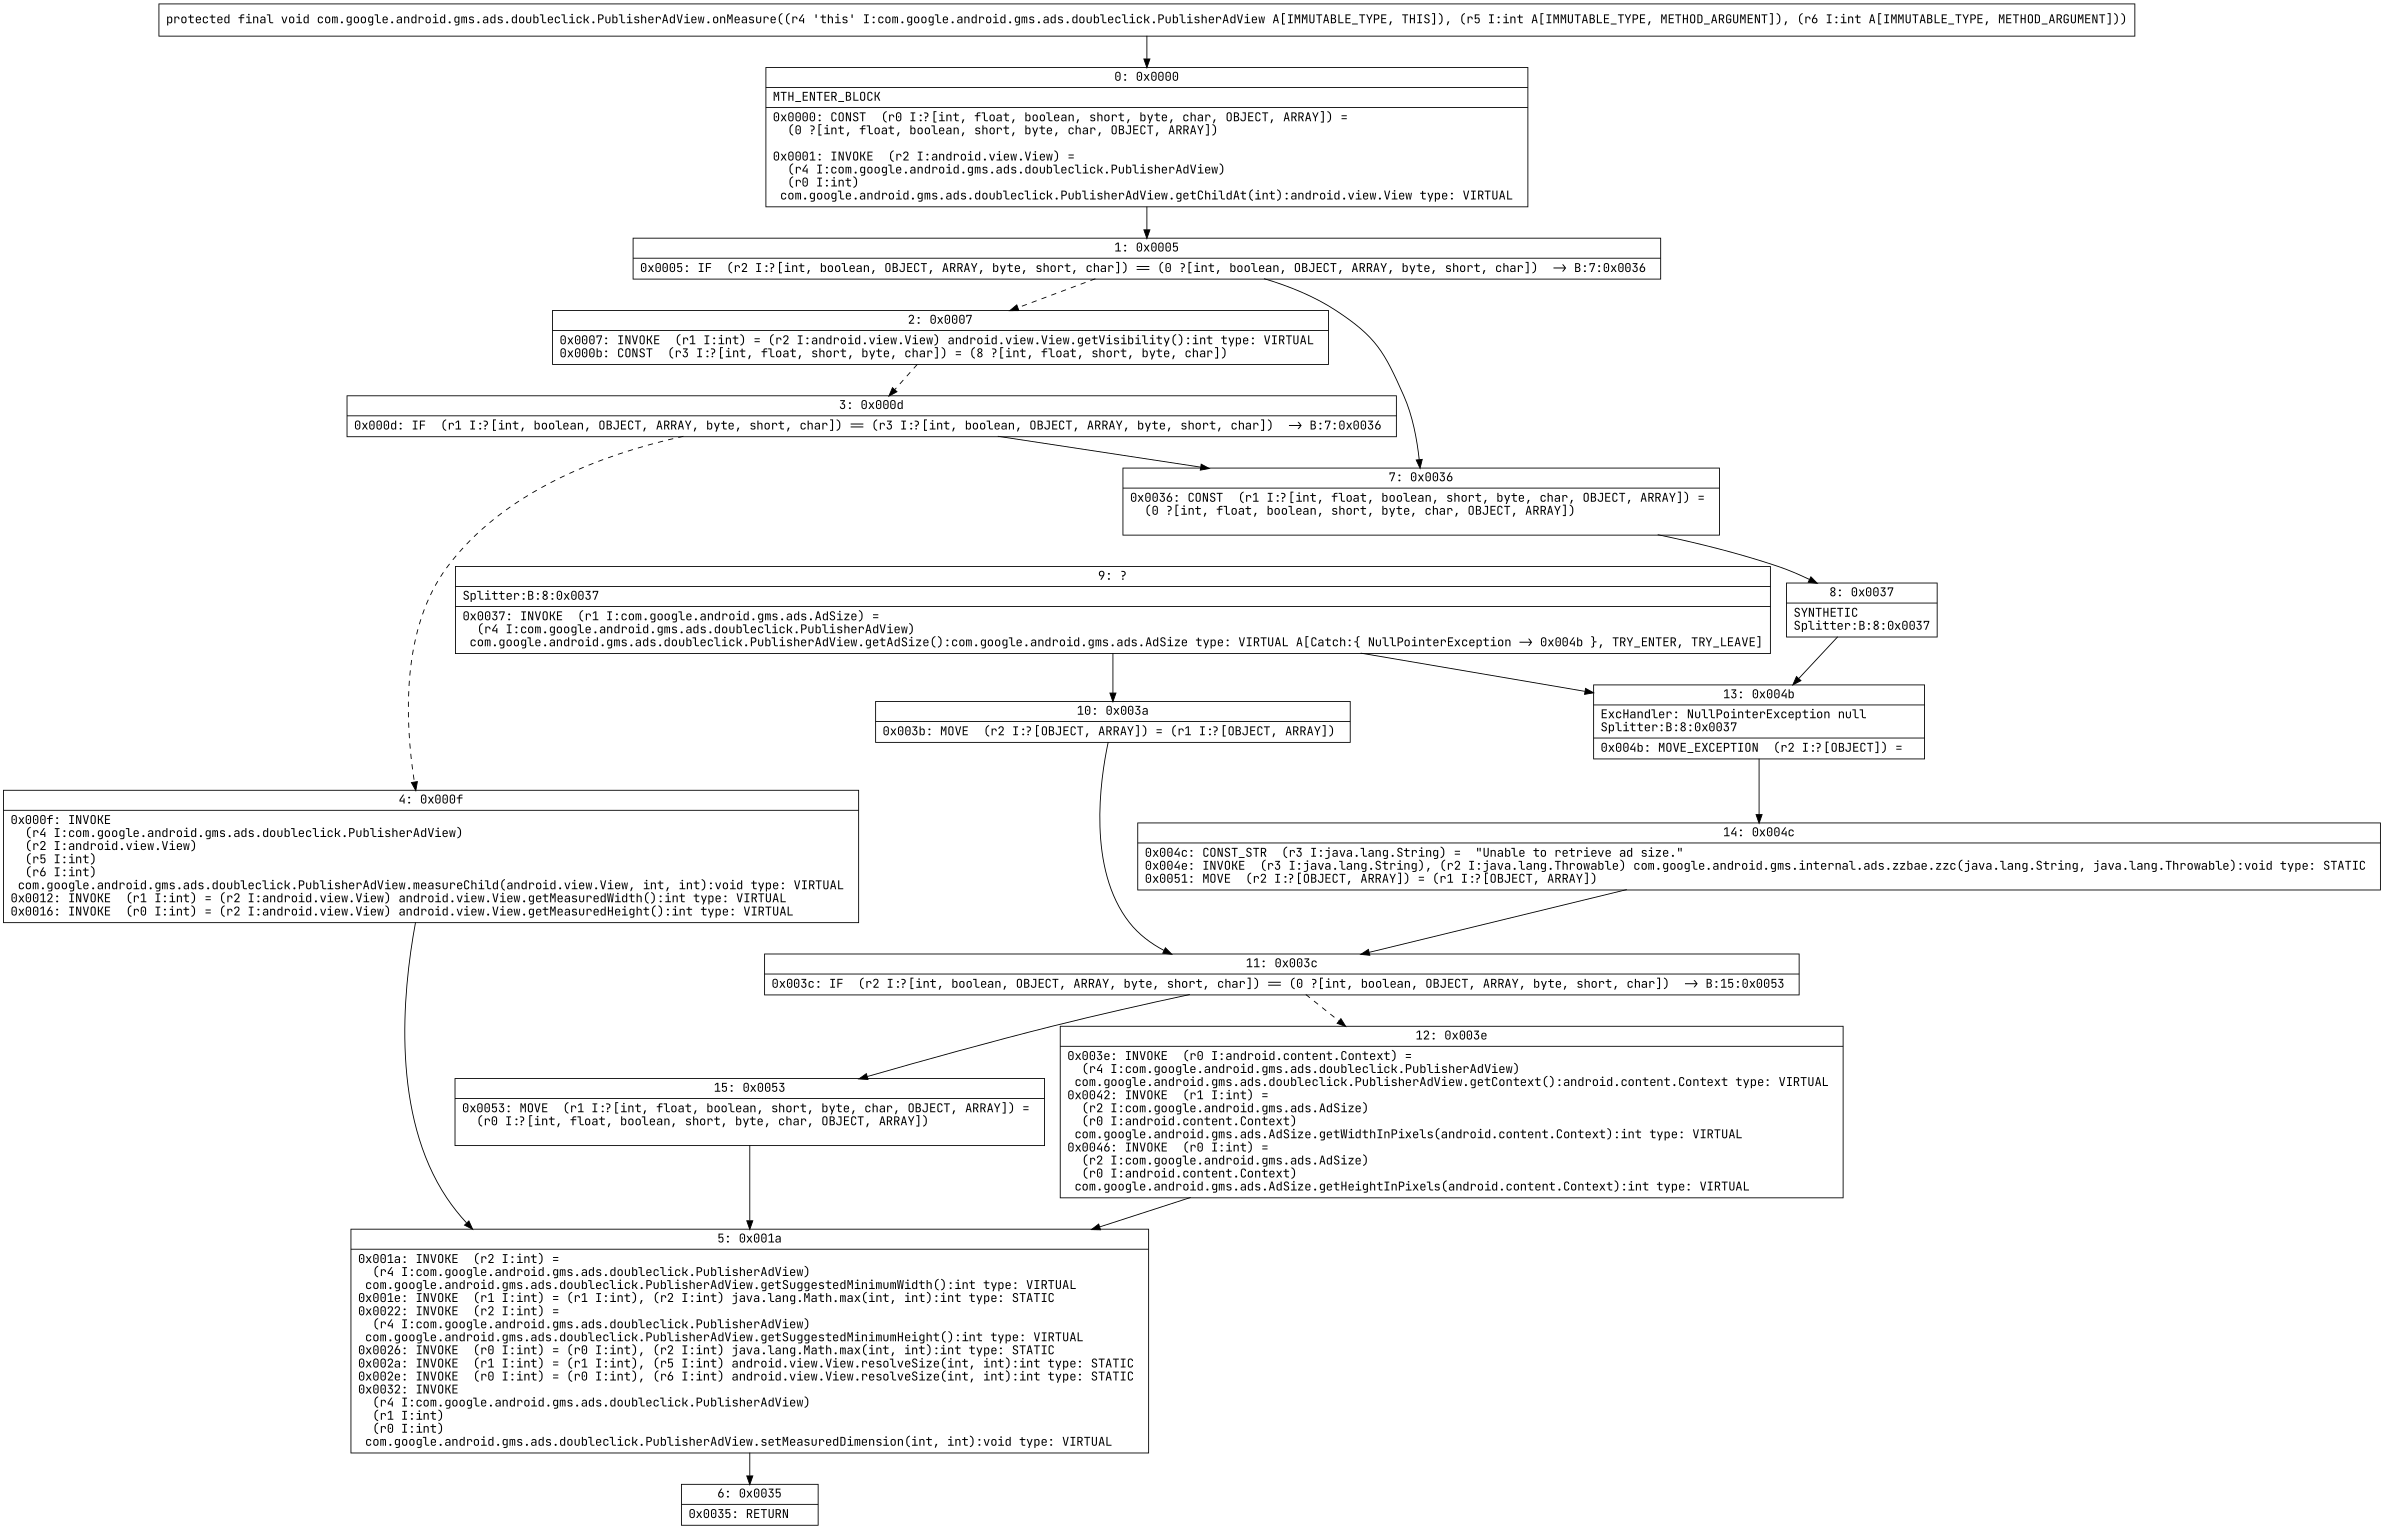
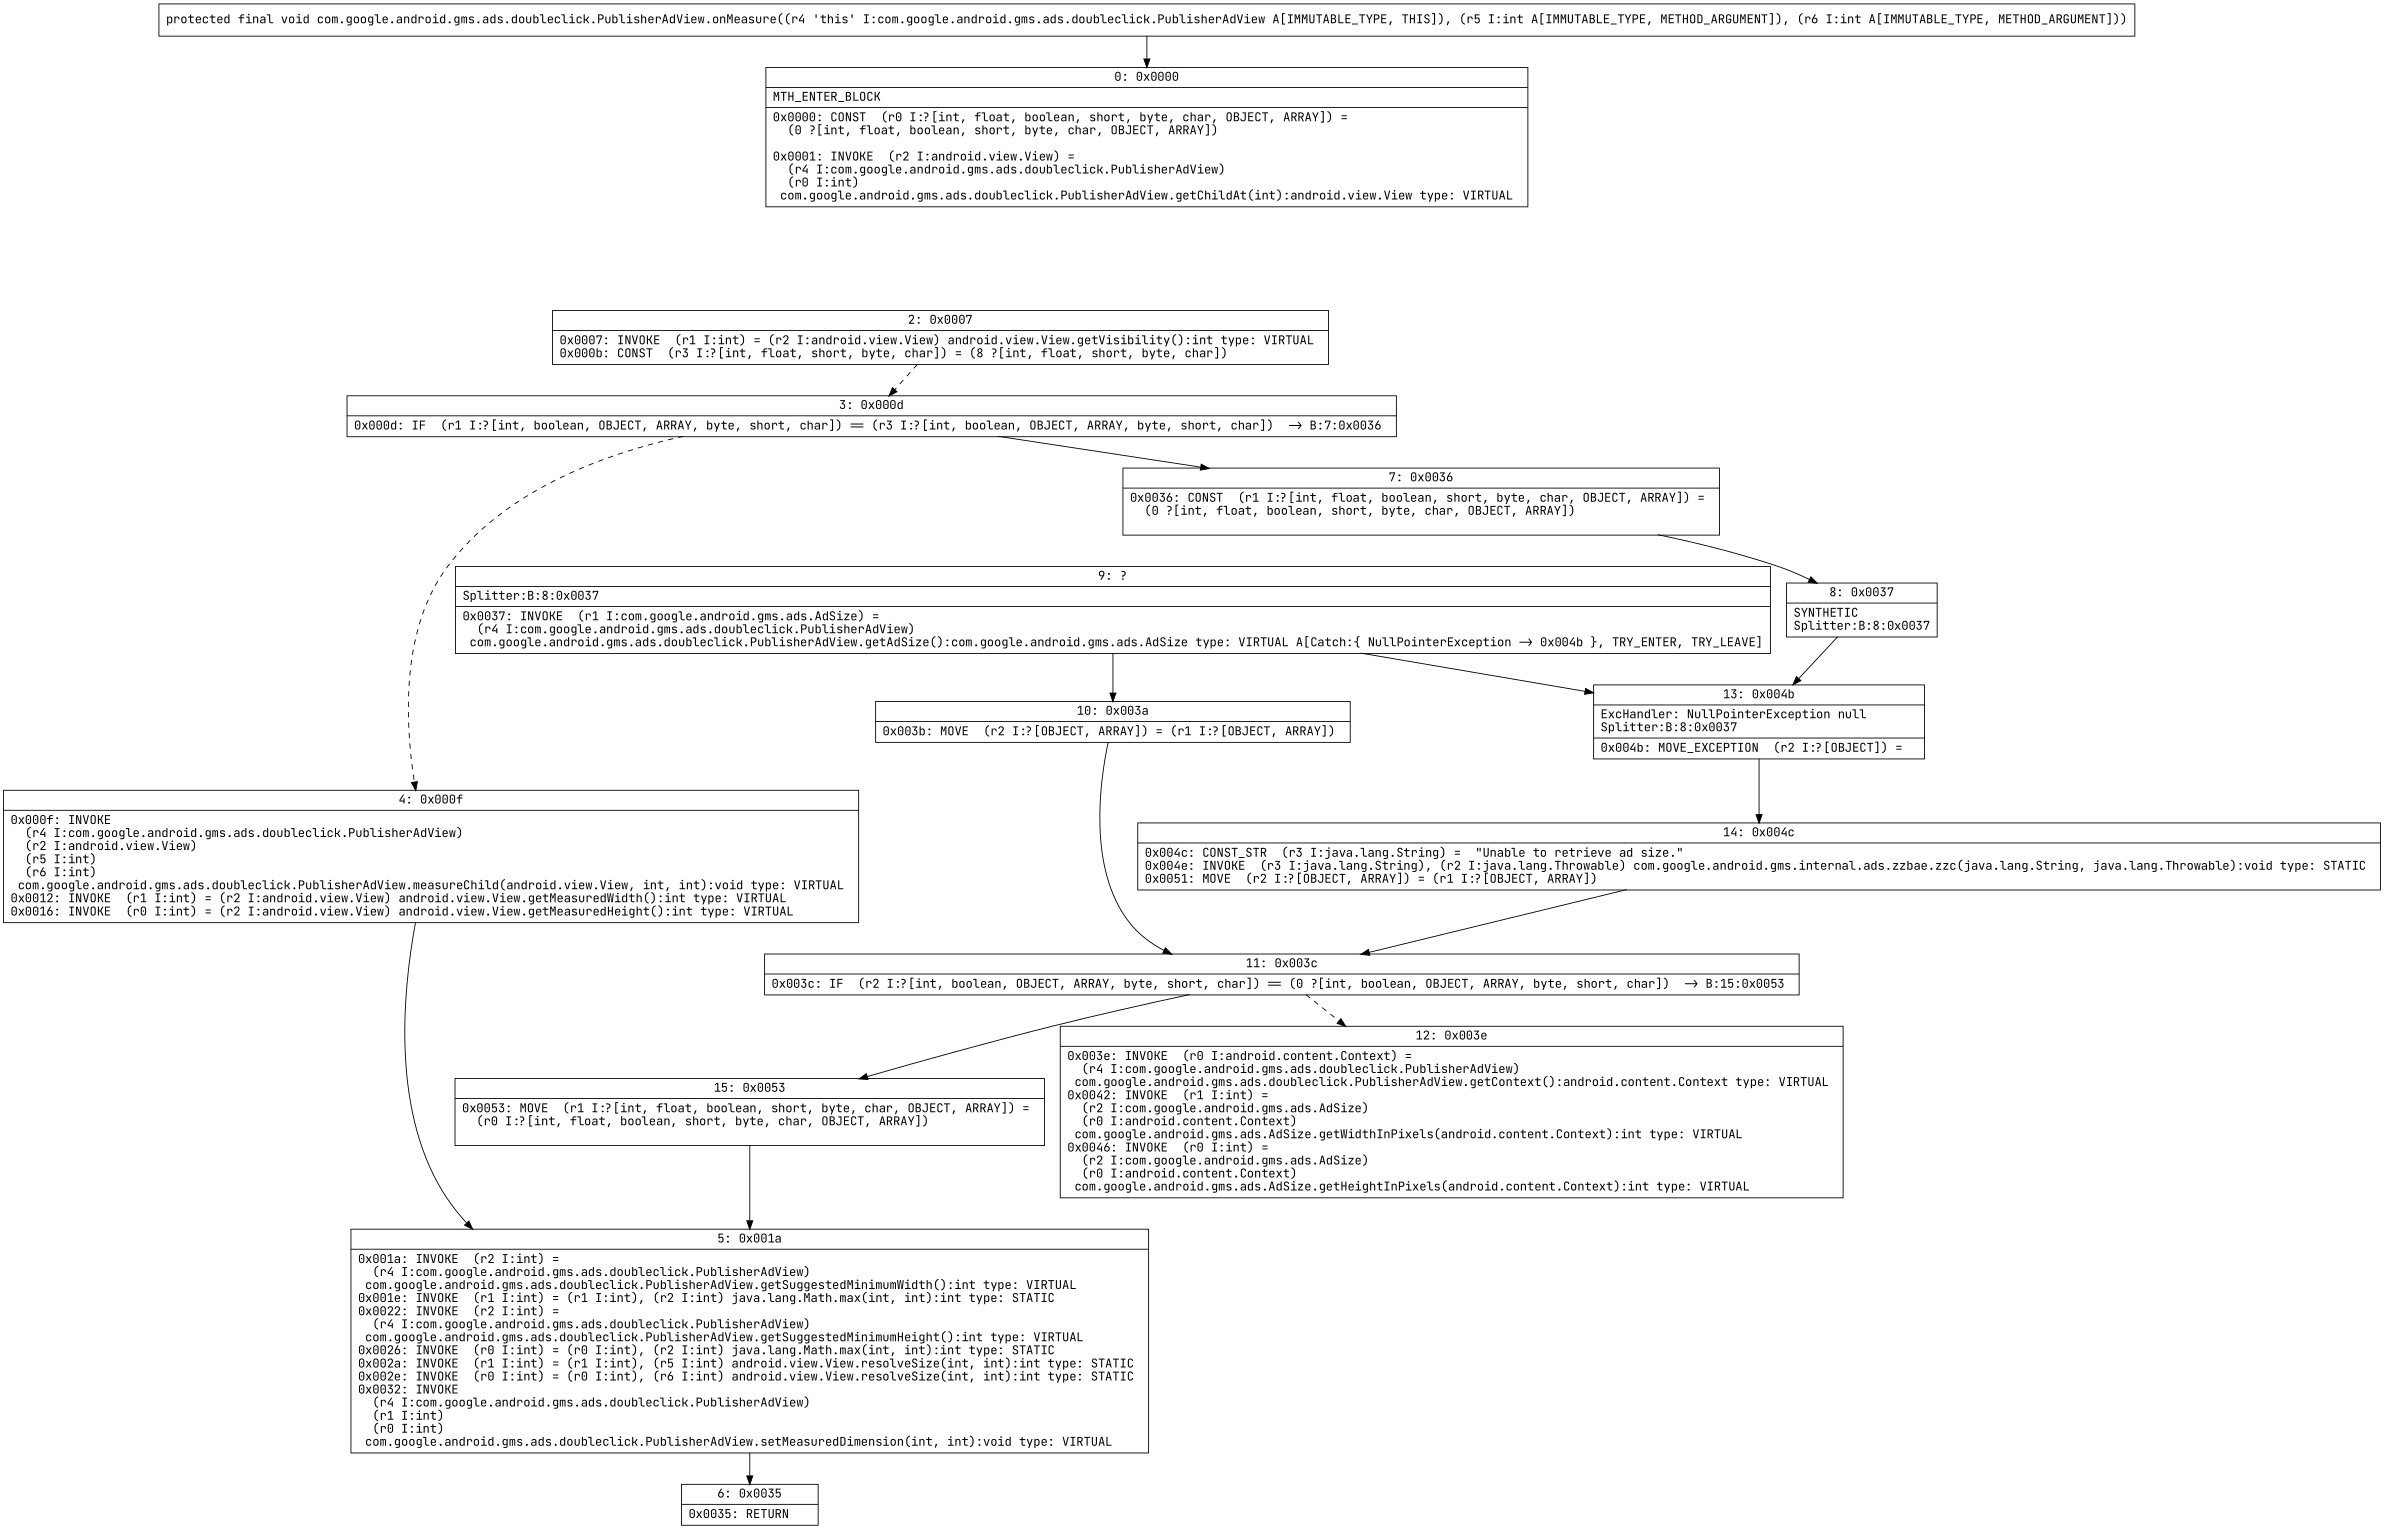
(1147, 259) -> none
(1145, 1212) -> none
